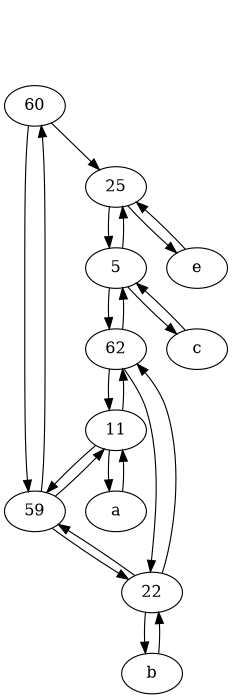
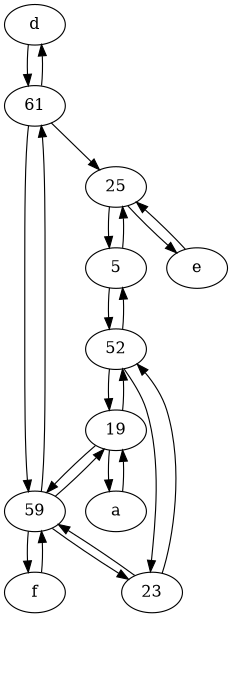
none -> (35, 25)
(35, 106) -> (35, 106)
(116, 349) -> (116, 349)
(197, 349) -> none
(116, 430) -> (116, 430)
none -> (35, 592)
(152, 592) -> (152, 592)
(152, 674) -> none
